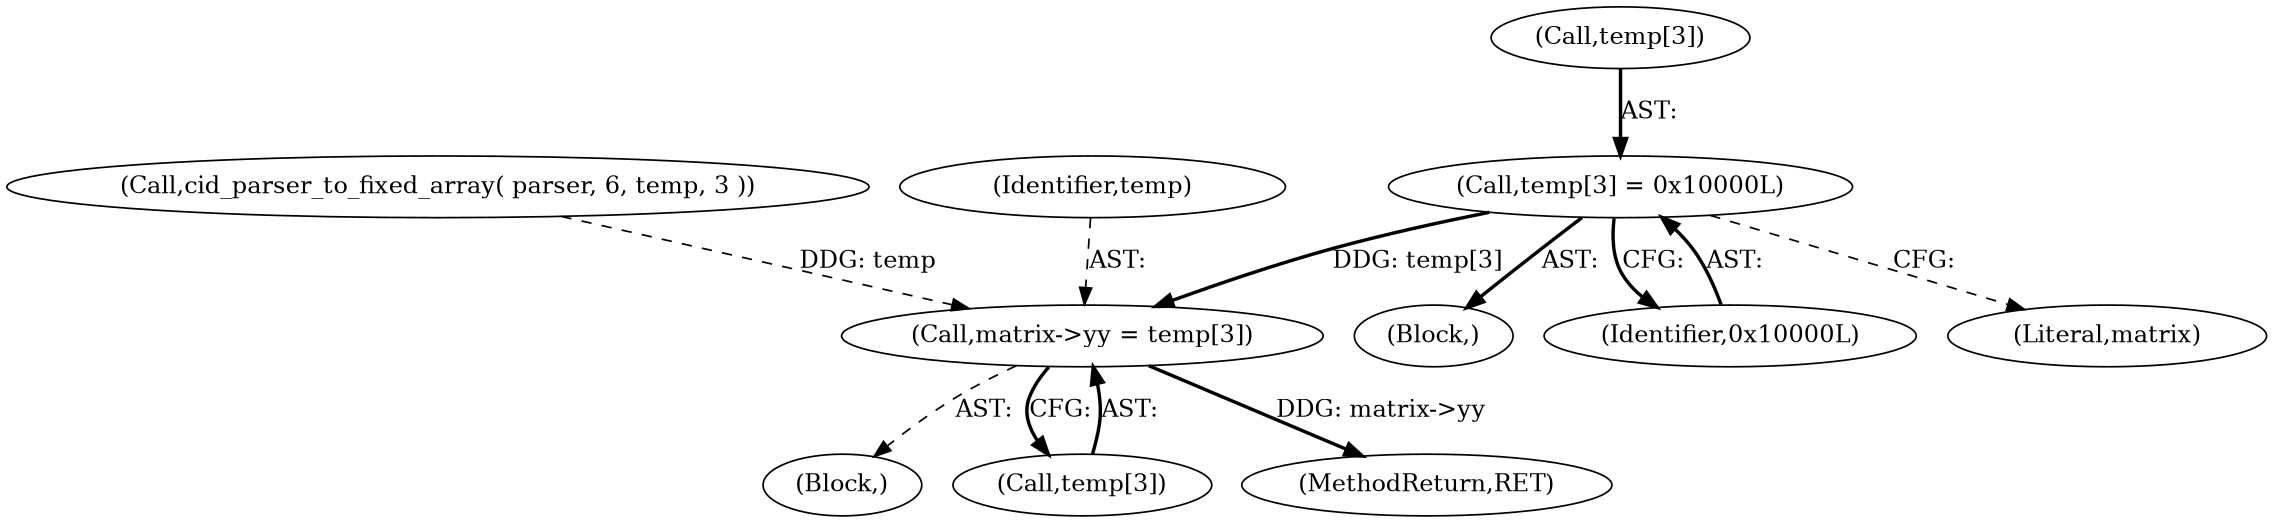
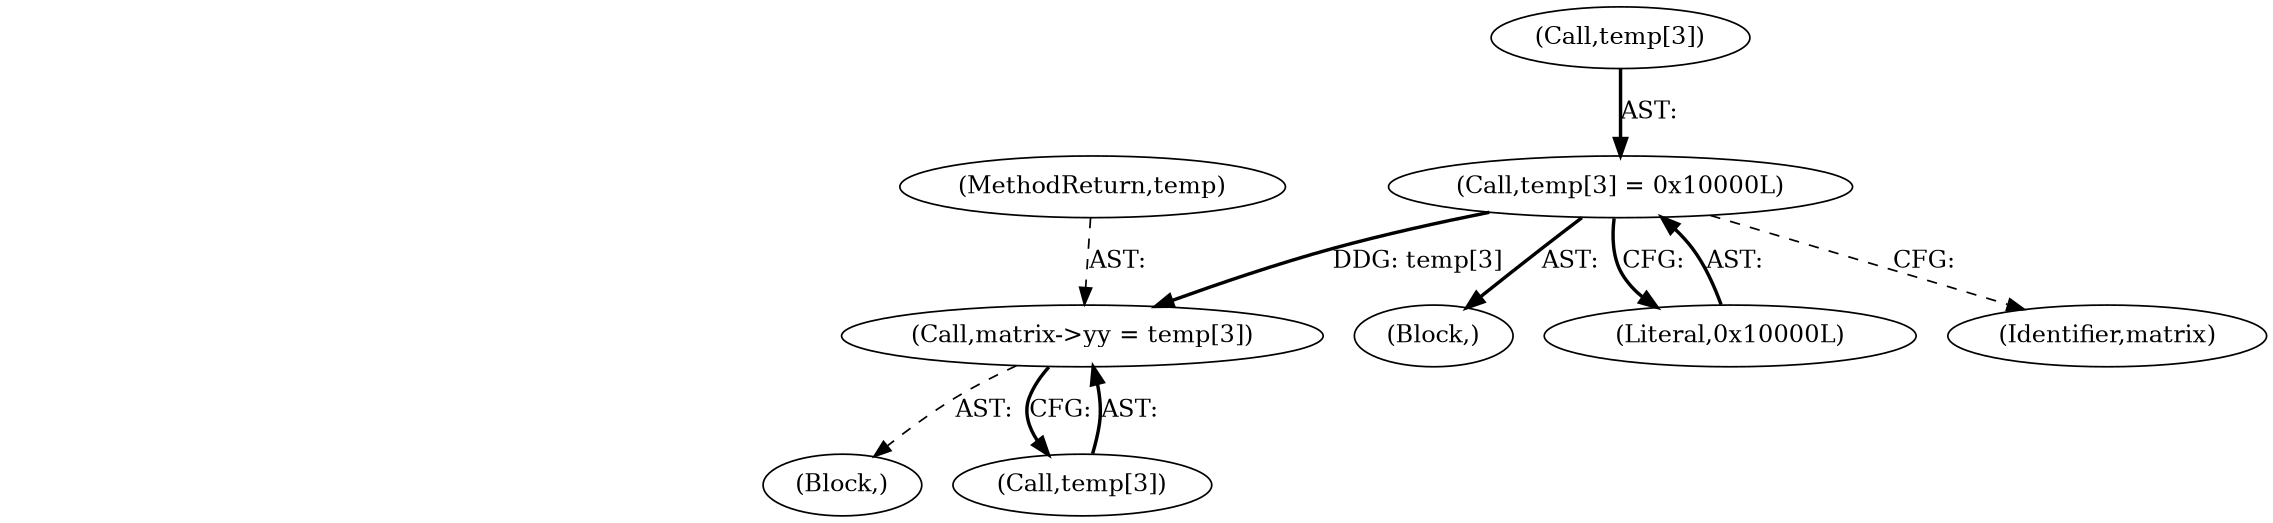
(438, 187) -> none
(1093, 187) -> (1093, 187)
(1730, 336) -> (1730, 336)
(2107, 336) -> (2107, 336)
(1427, 485) -> none
